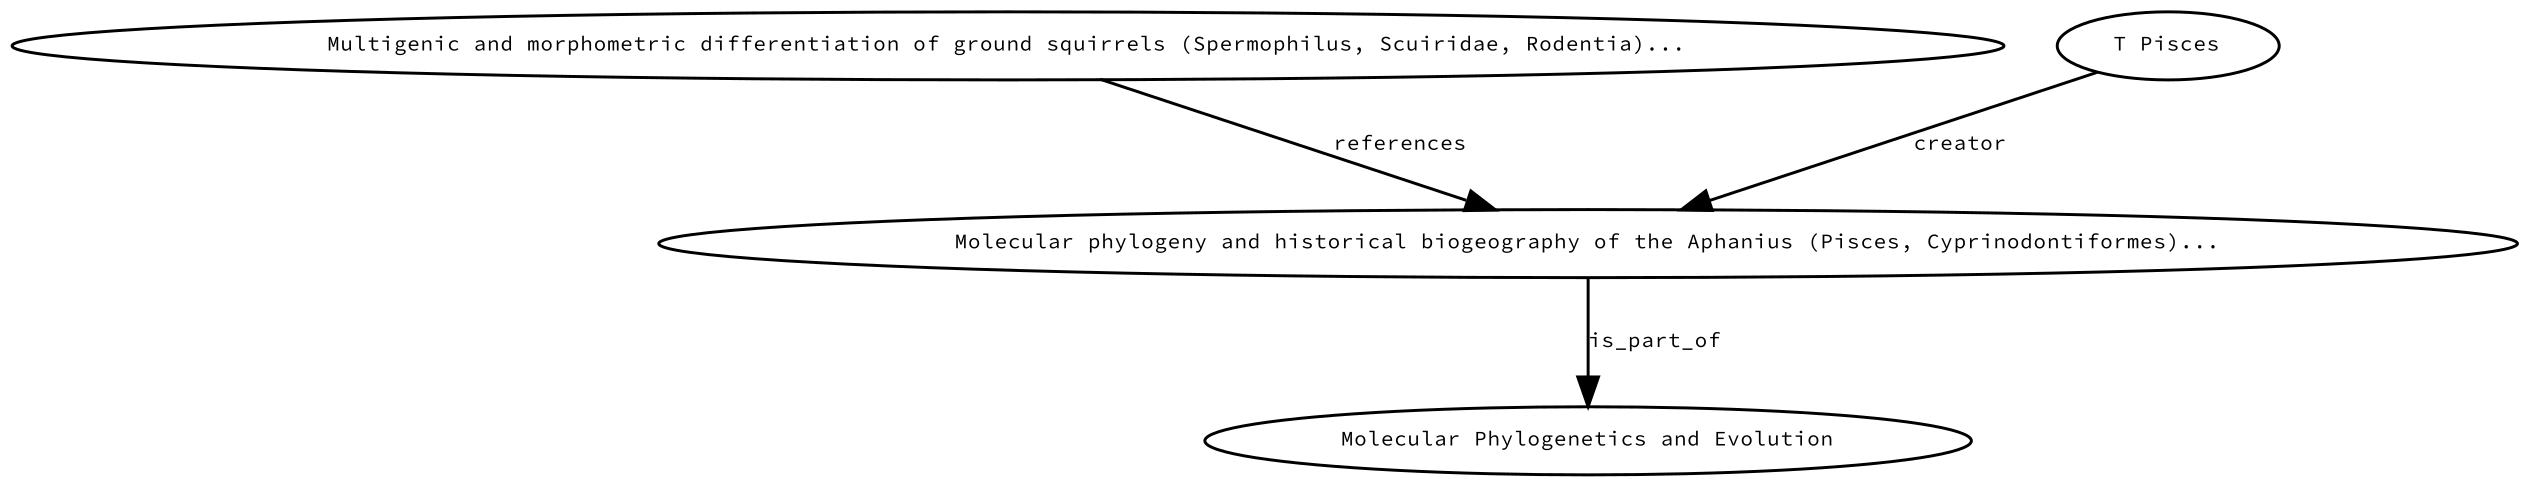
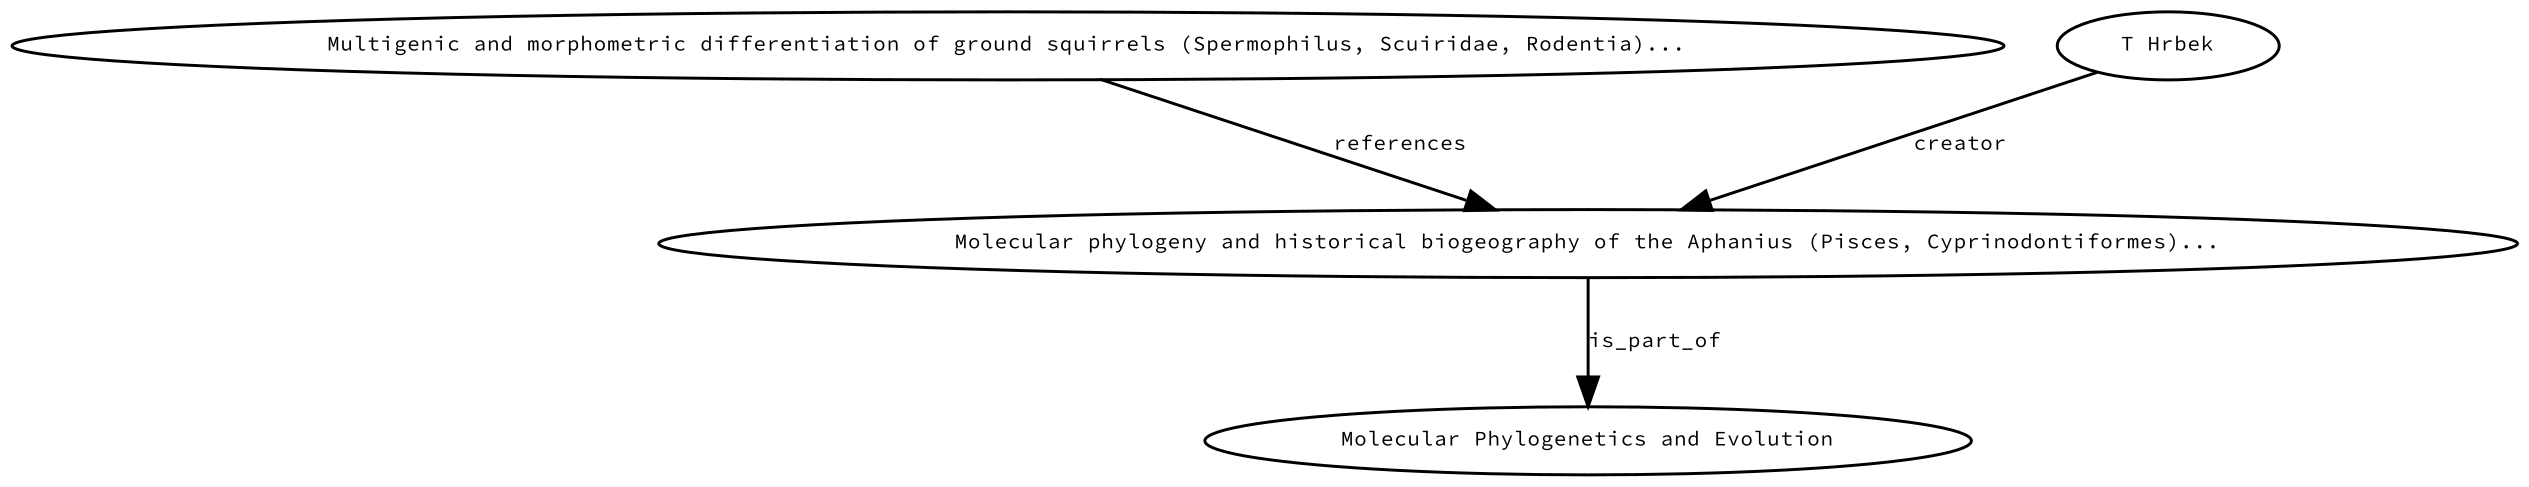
(2168, 46) -> (2168, 46)
